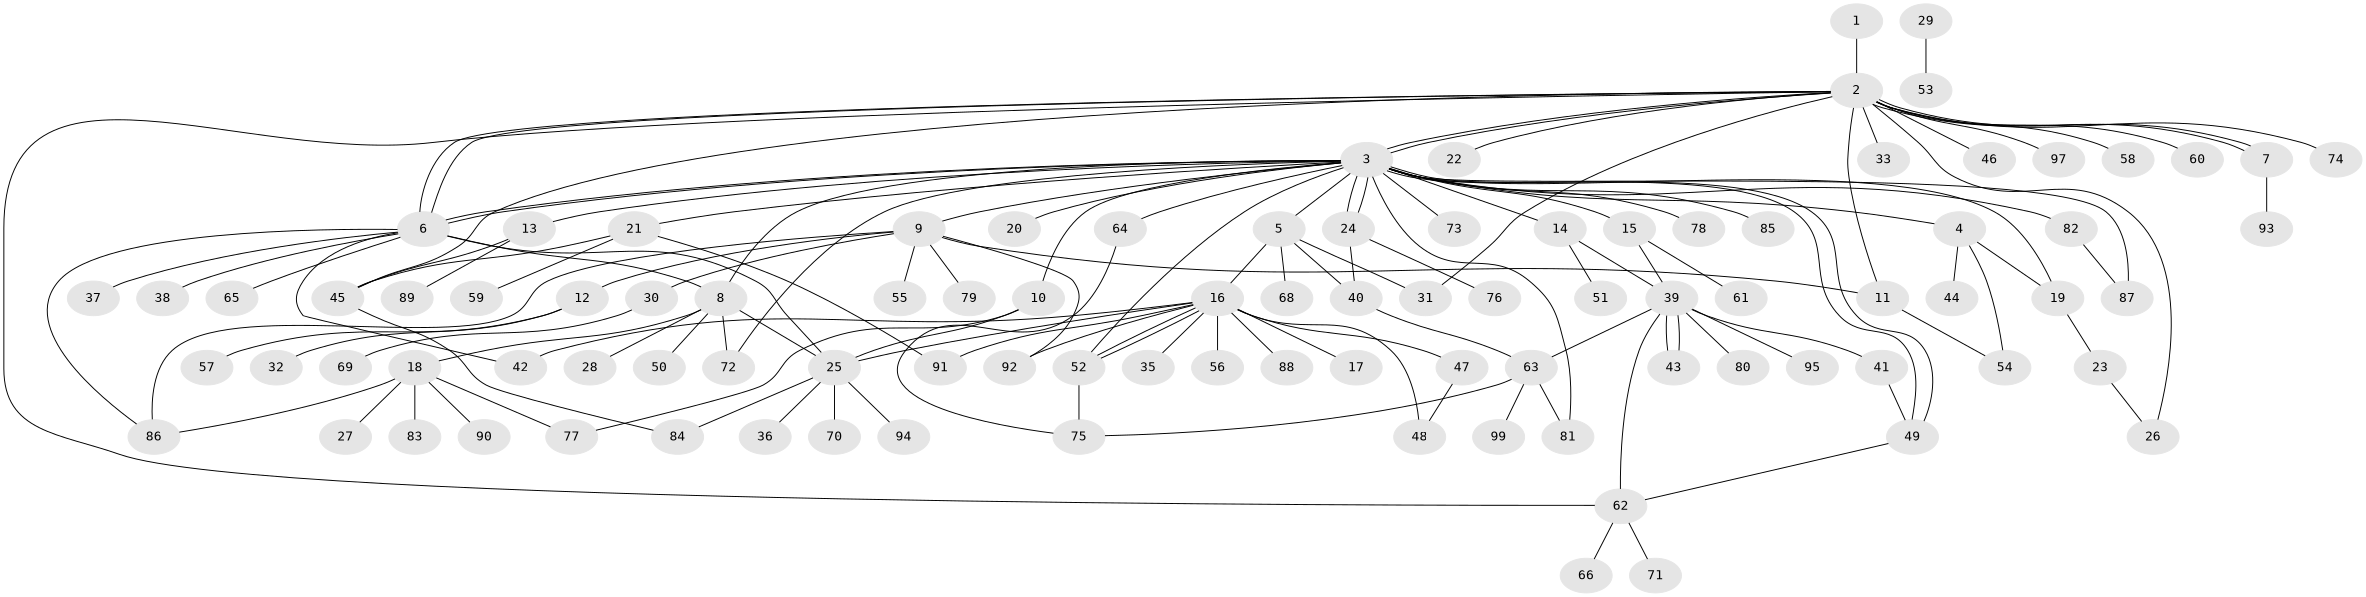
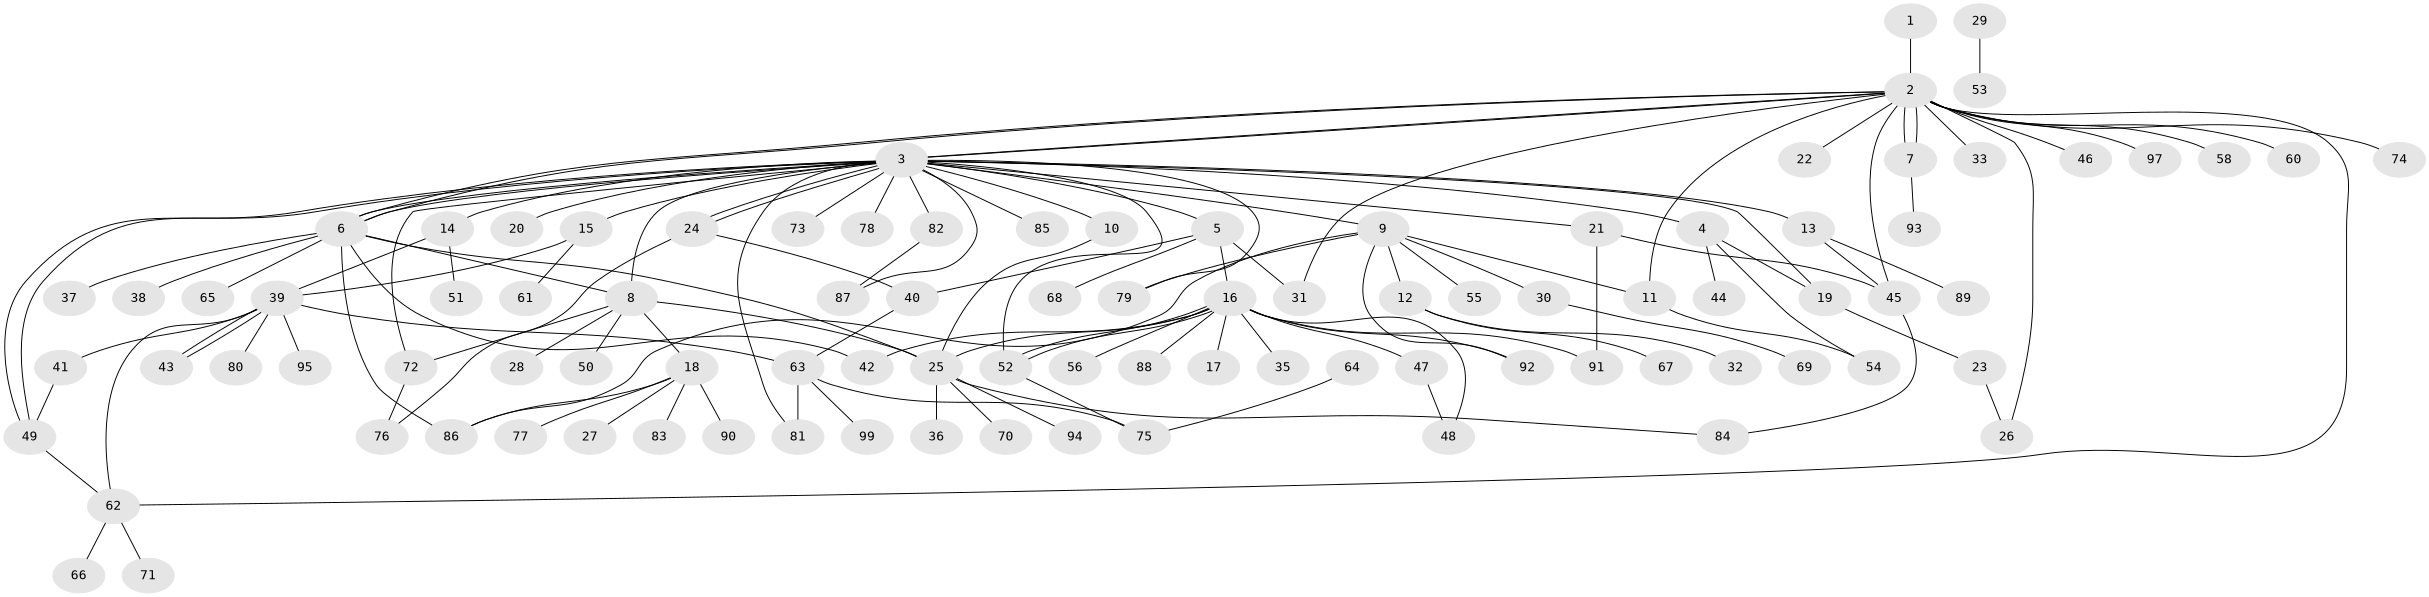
(1241, 189) -> (1171, 178)
(476, 298) -> none
(791, 357) -> none
(207, 368) -> (1666, 368)
none -> (399, 397)
